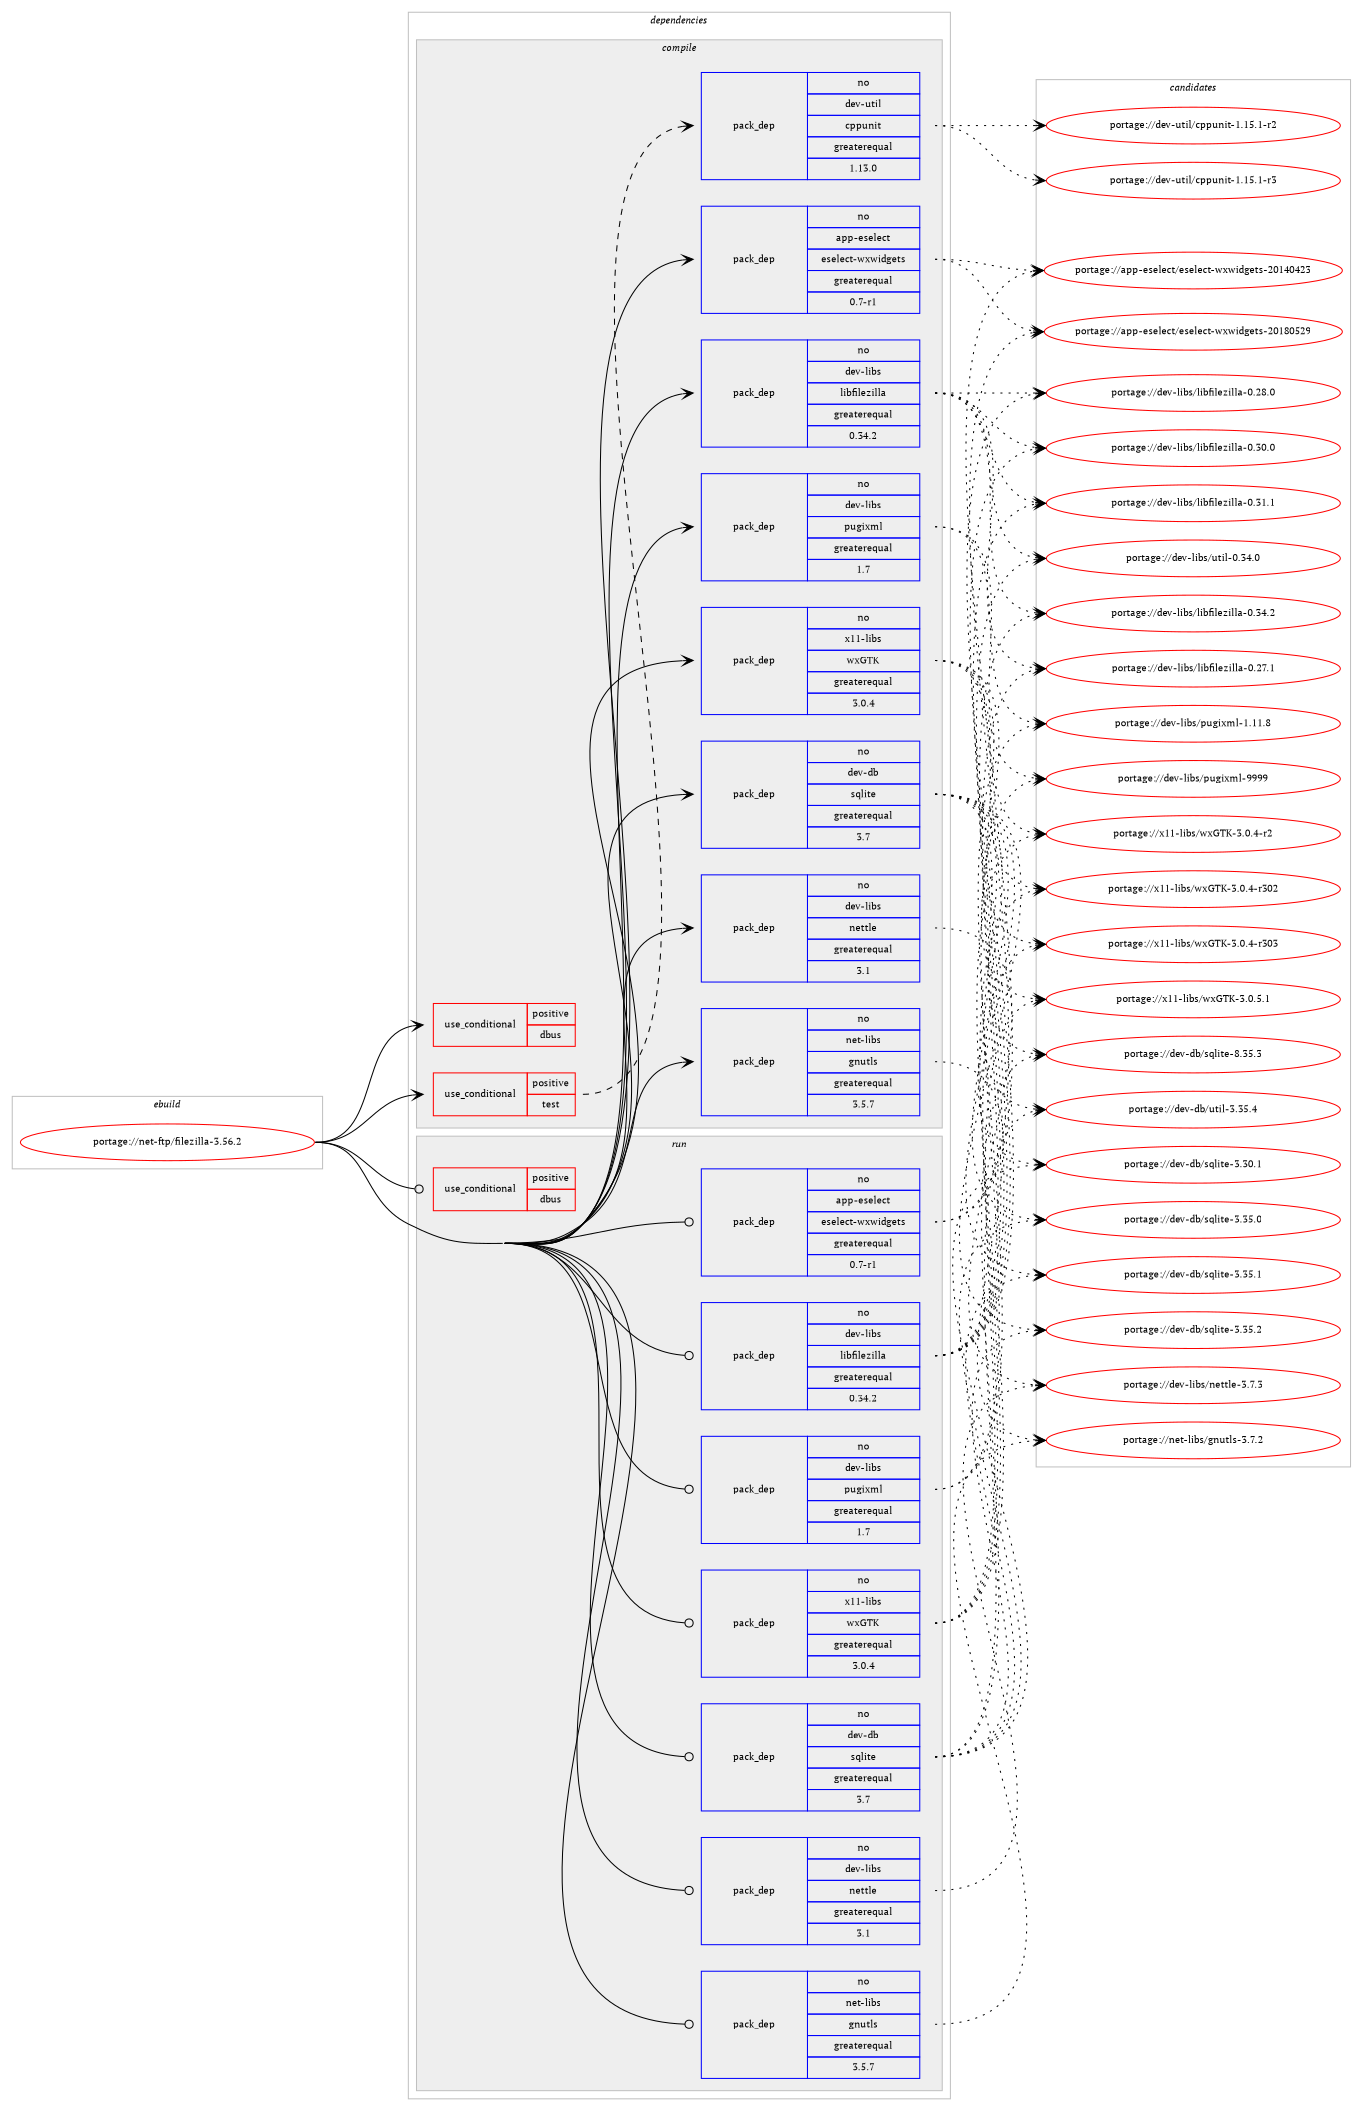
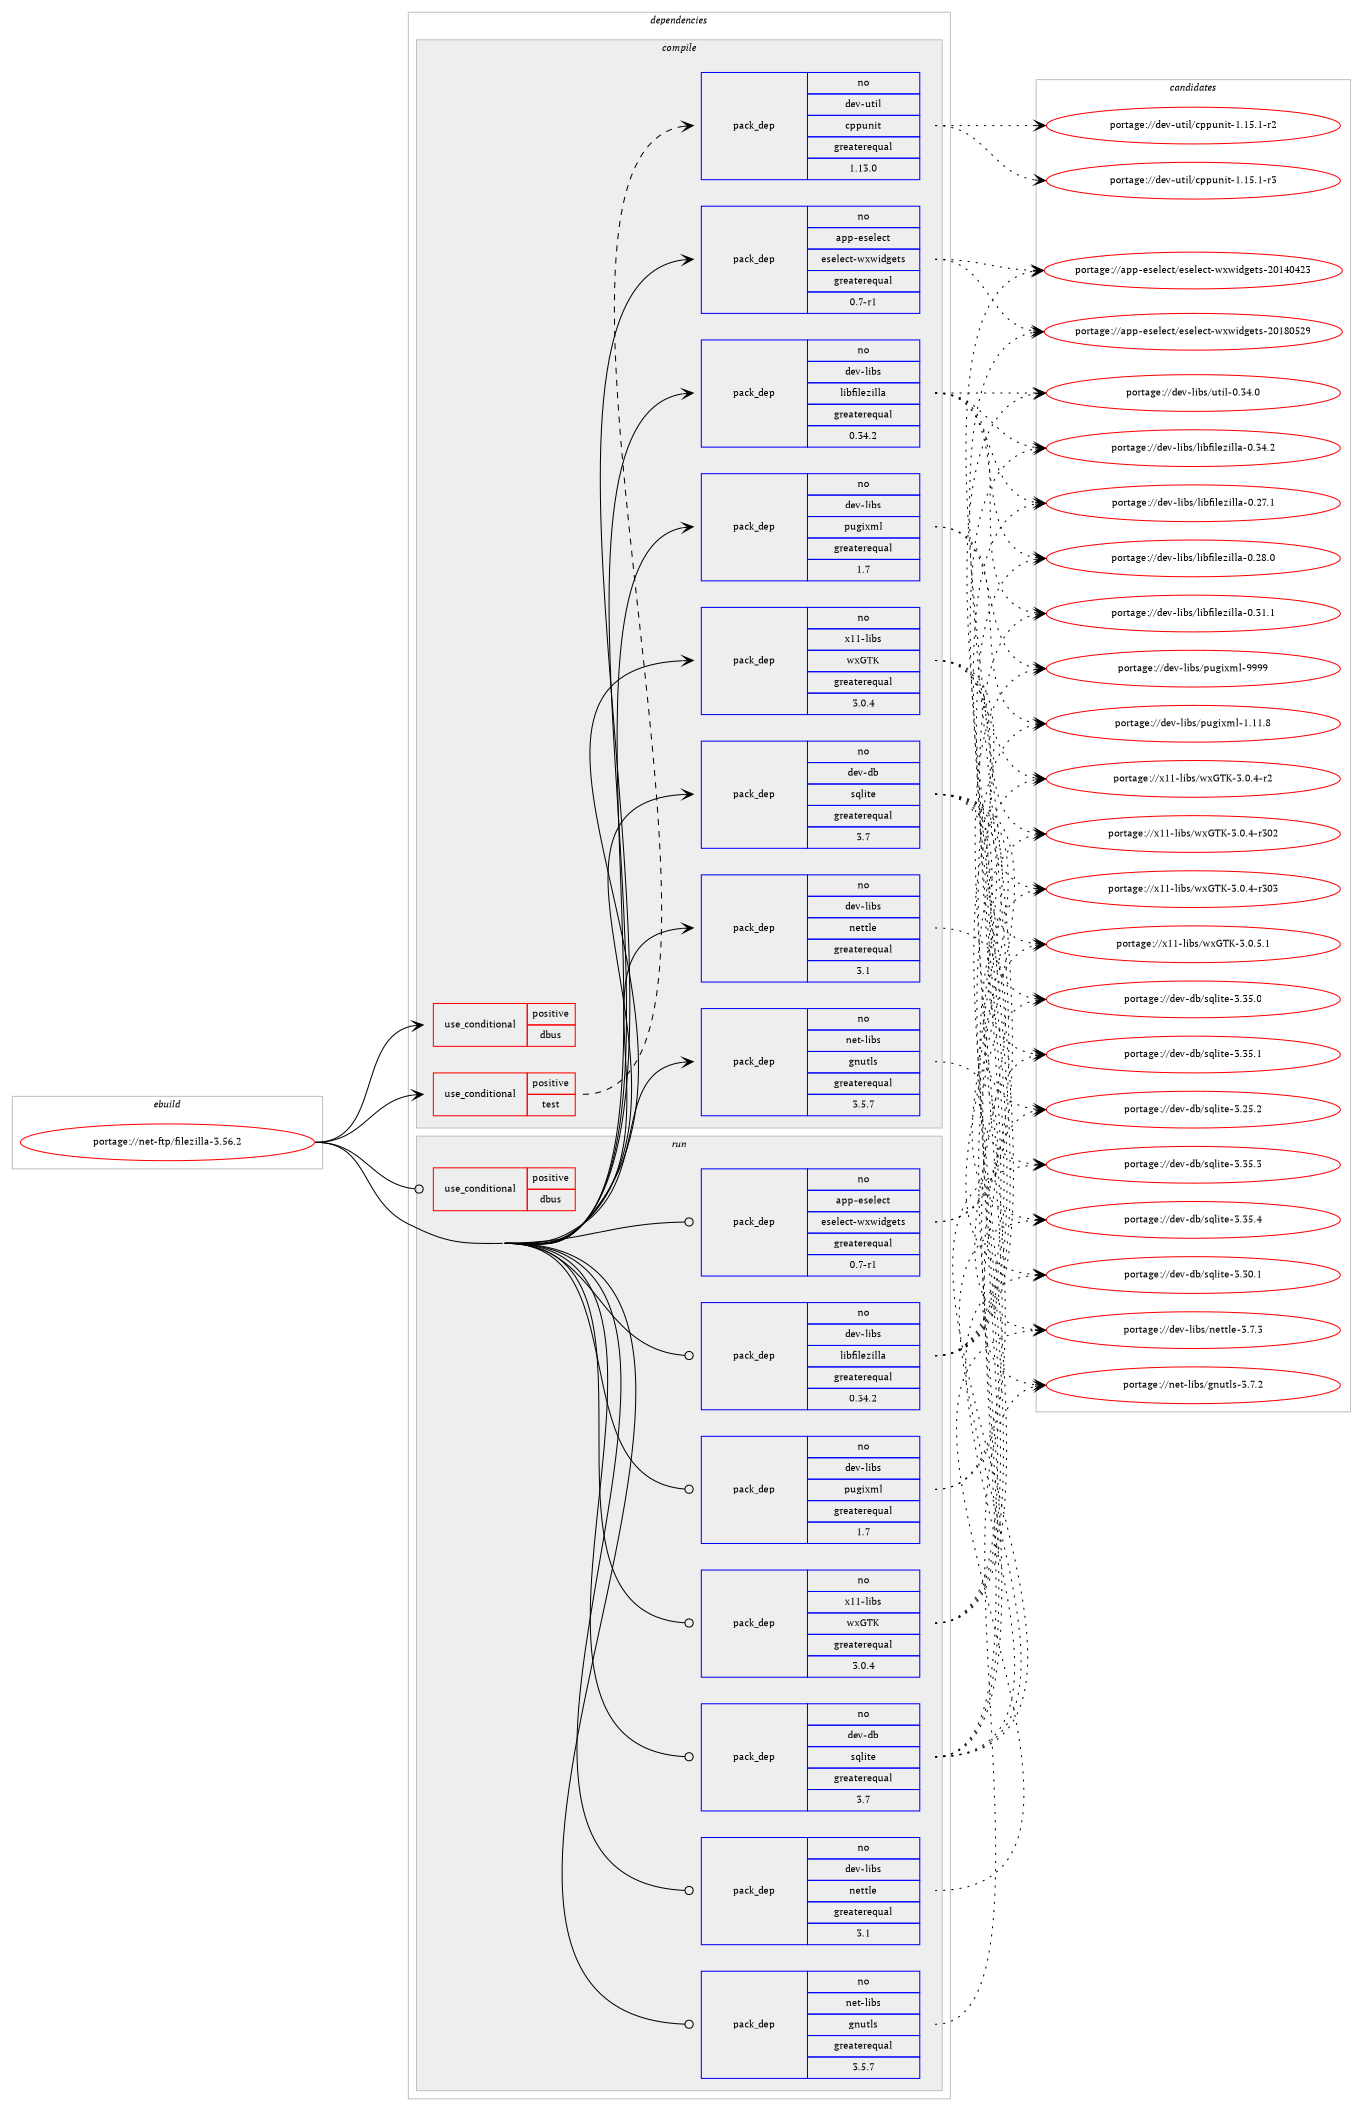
(1193, 448) -> none
(1193, 1055) -> (1193, 1165)
(1193, 1110) -> (1193, 1220)
(1193, 1330) -> (1193, 1110)
